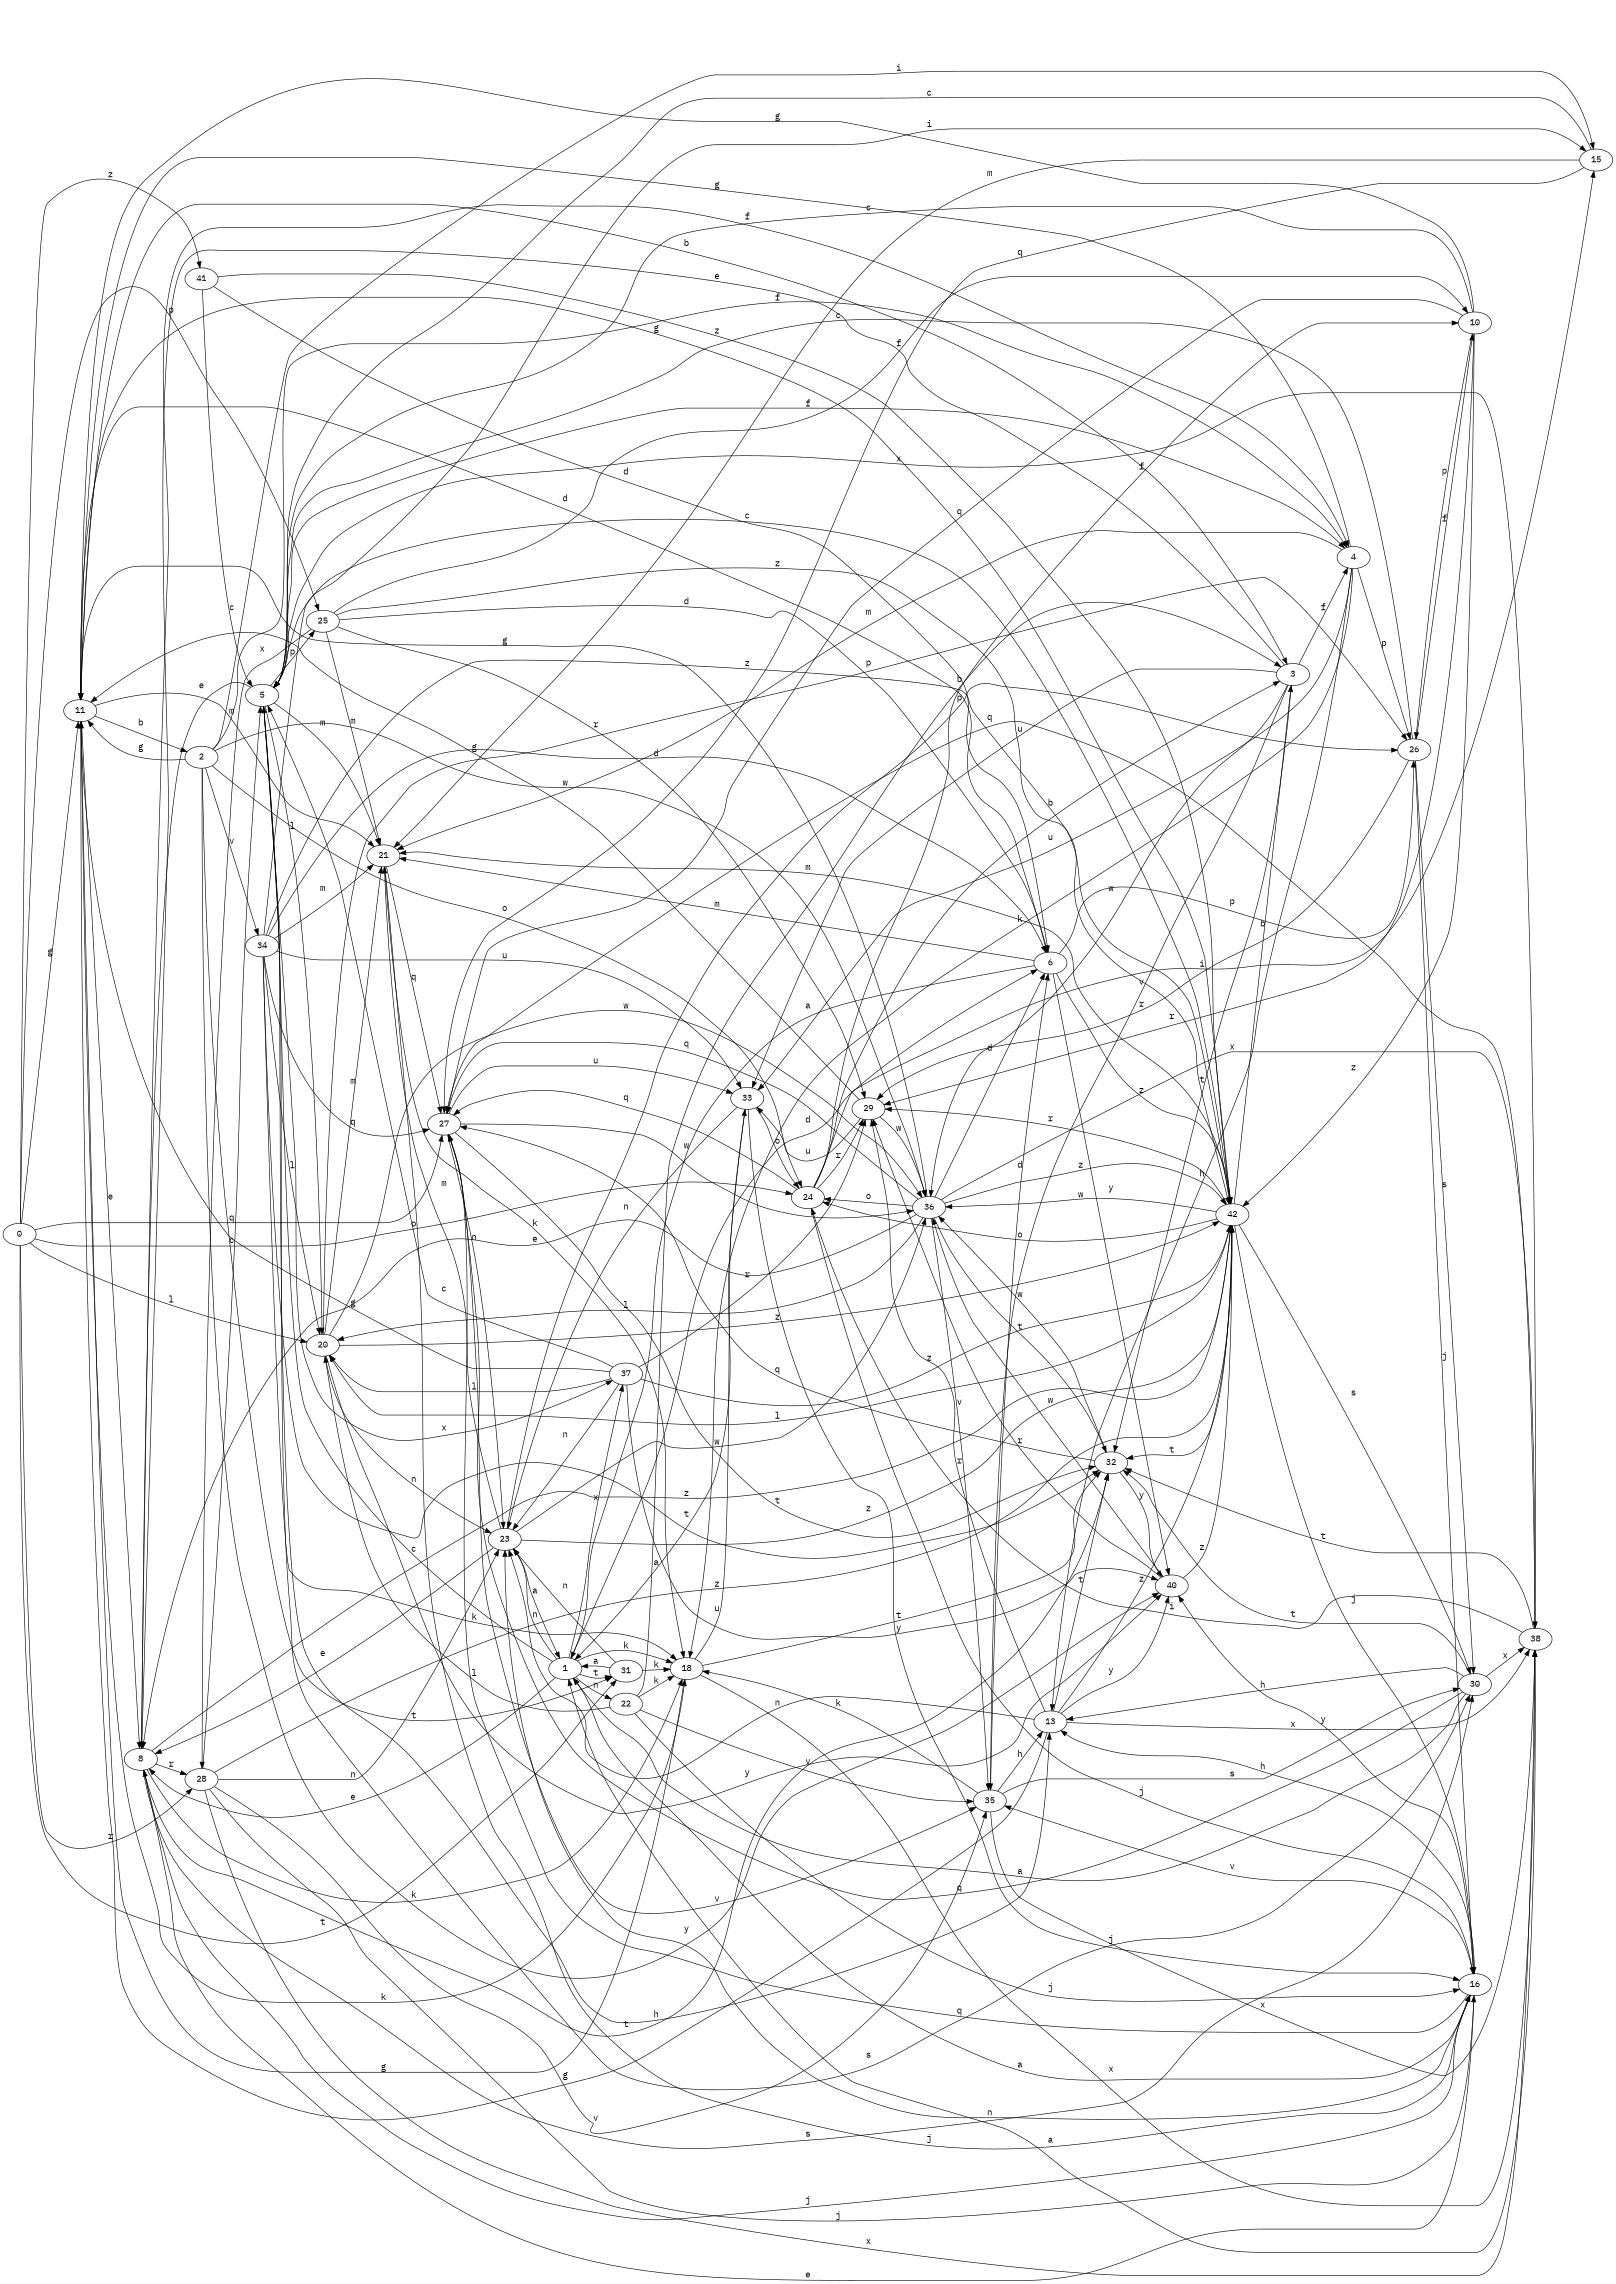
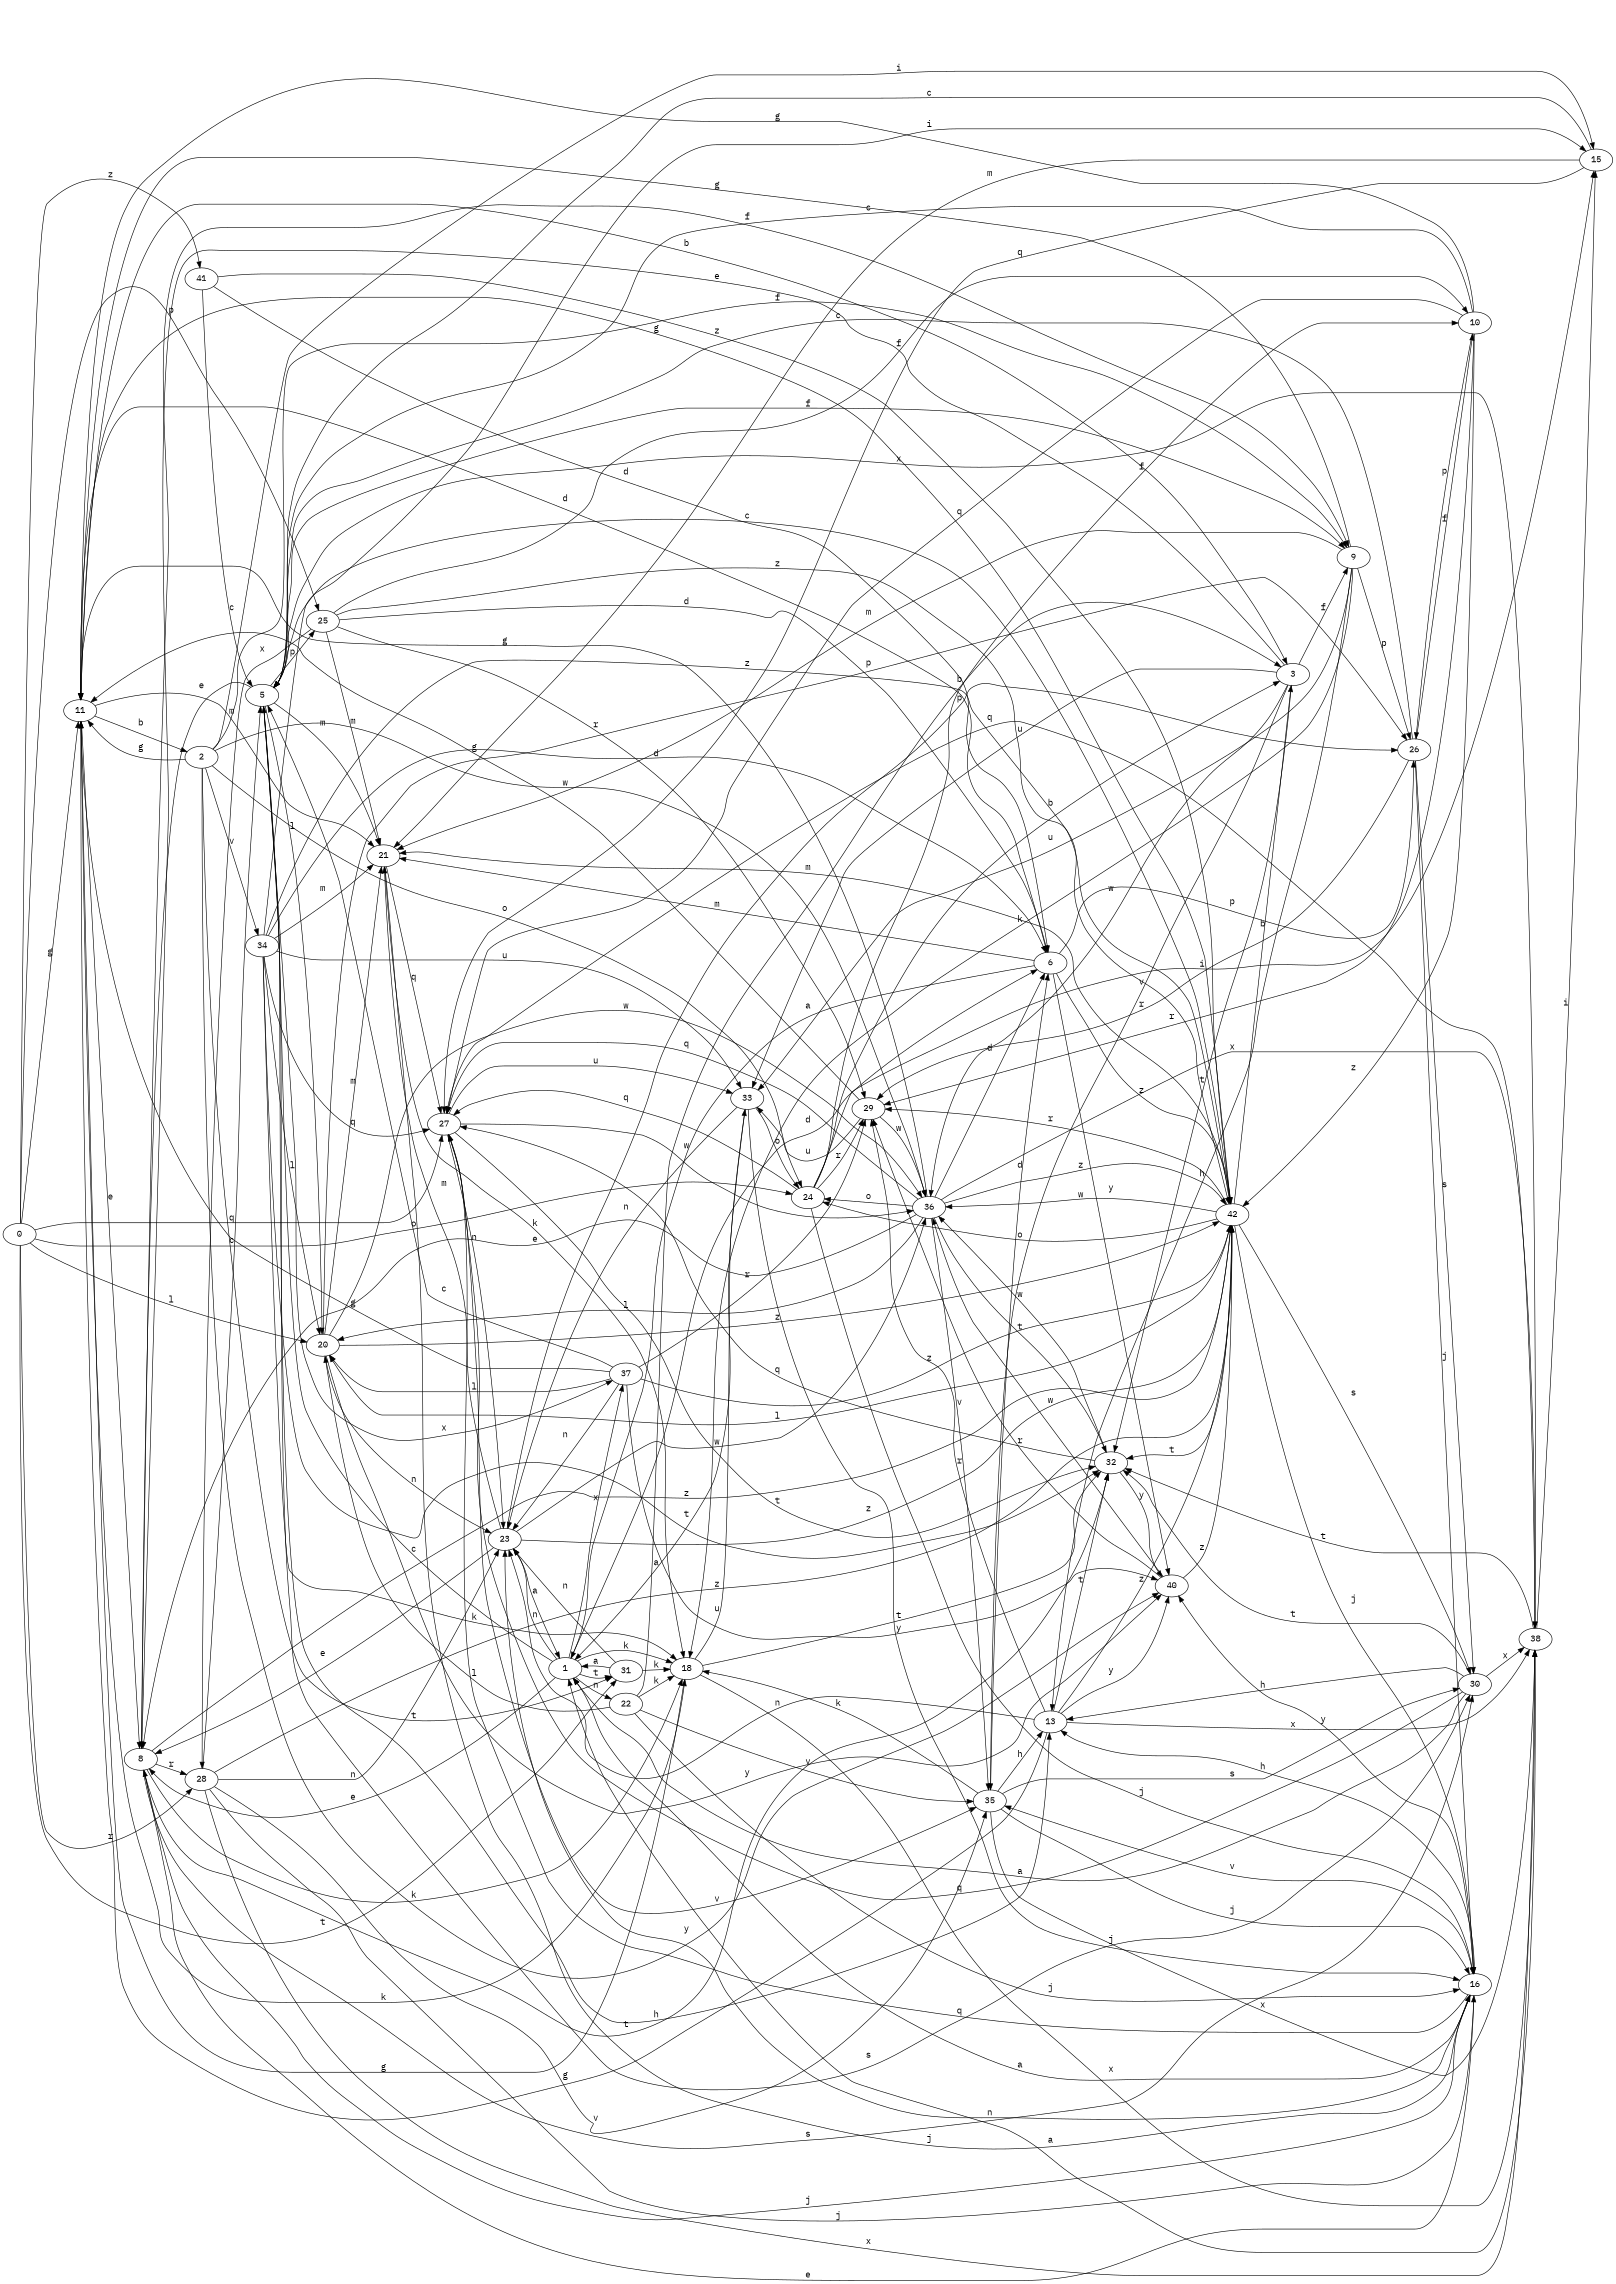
(1354, 558) -> (1354, 558)
(1077, 1591) -> (1573, 903)
none -> (1230, 1918)
